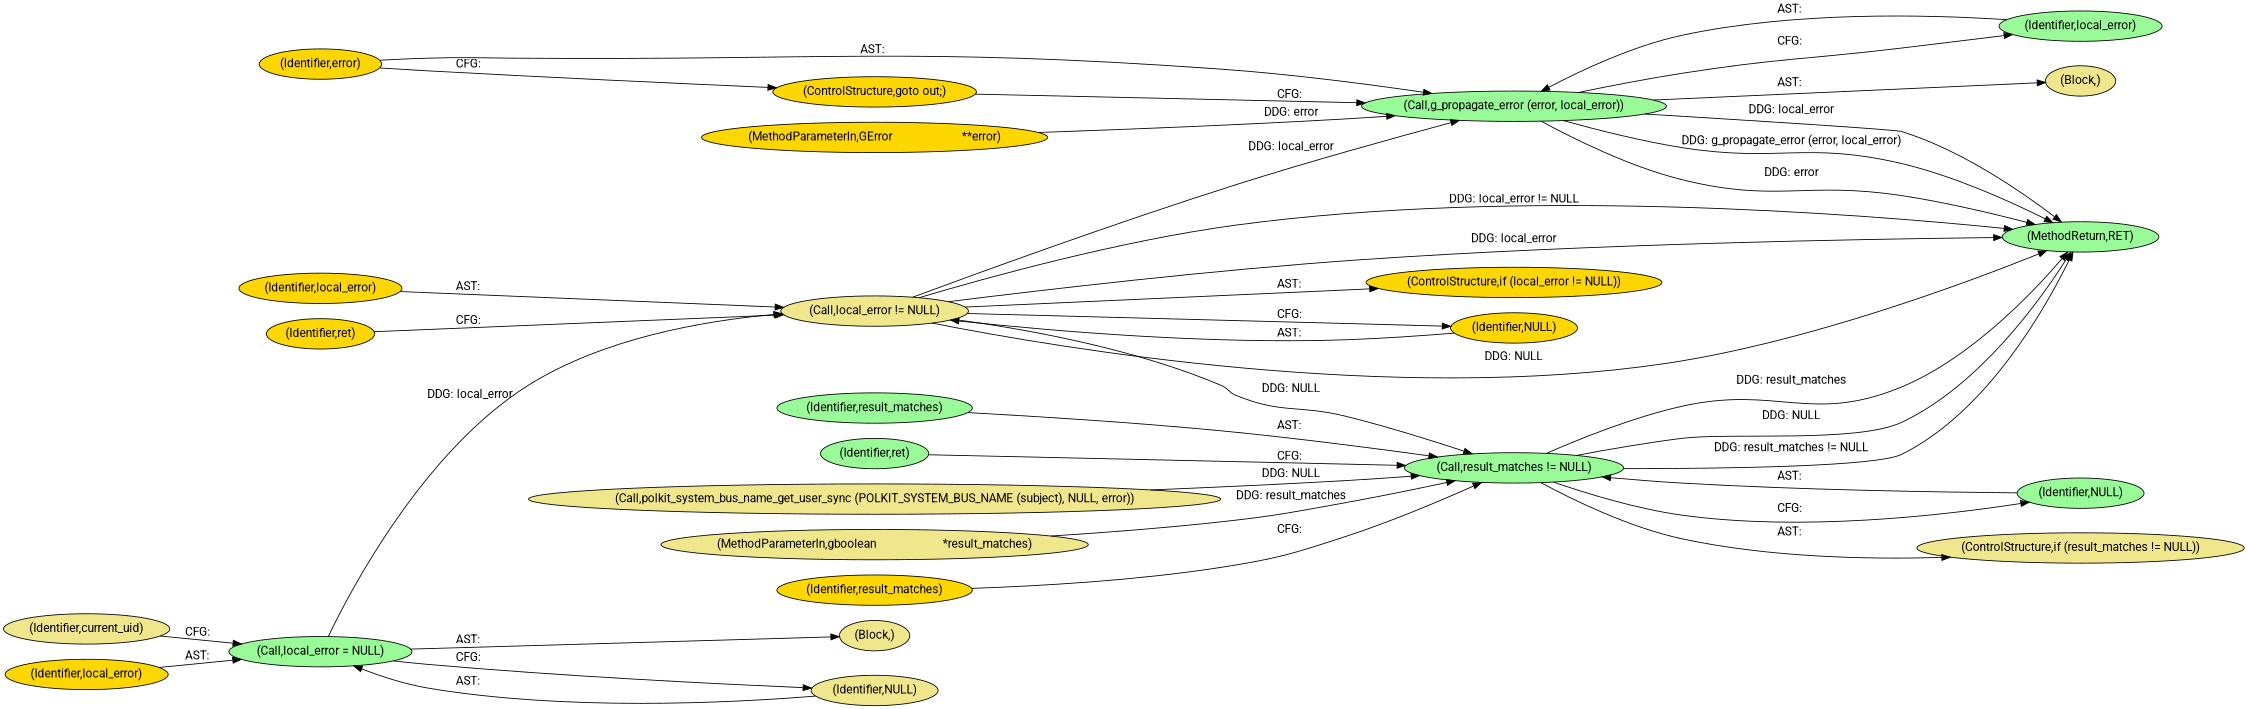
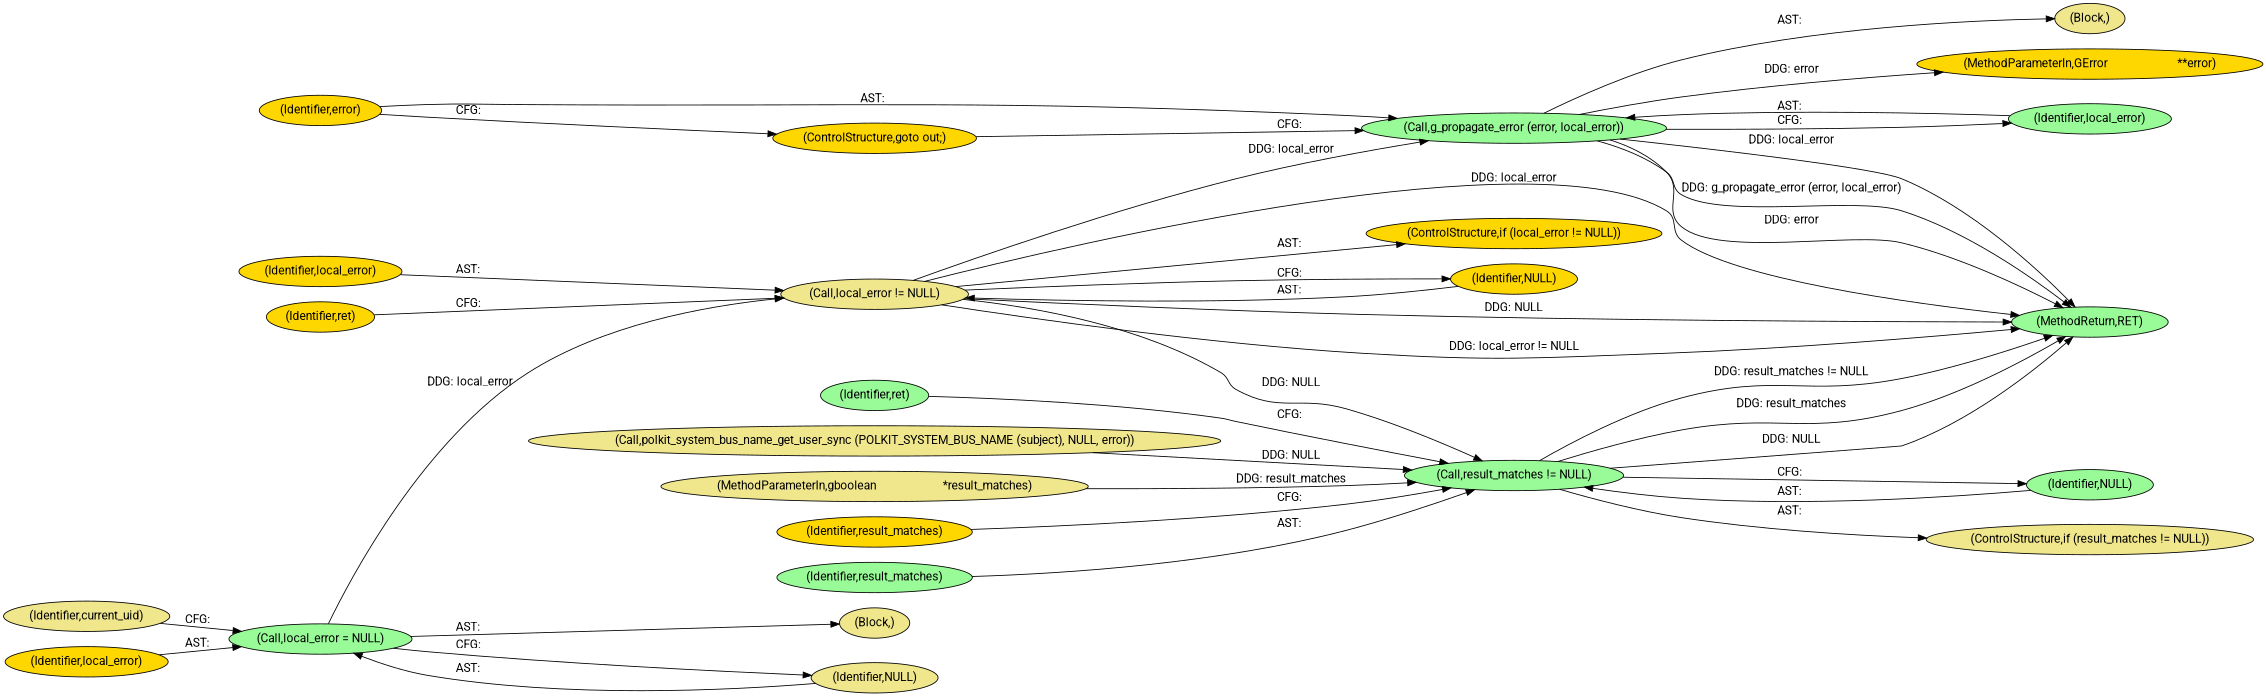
(1213, 126) -> (1756, 88)
